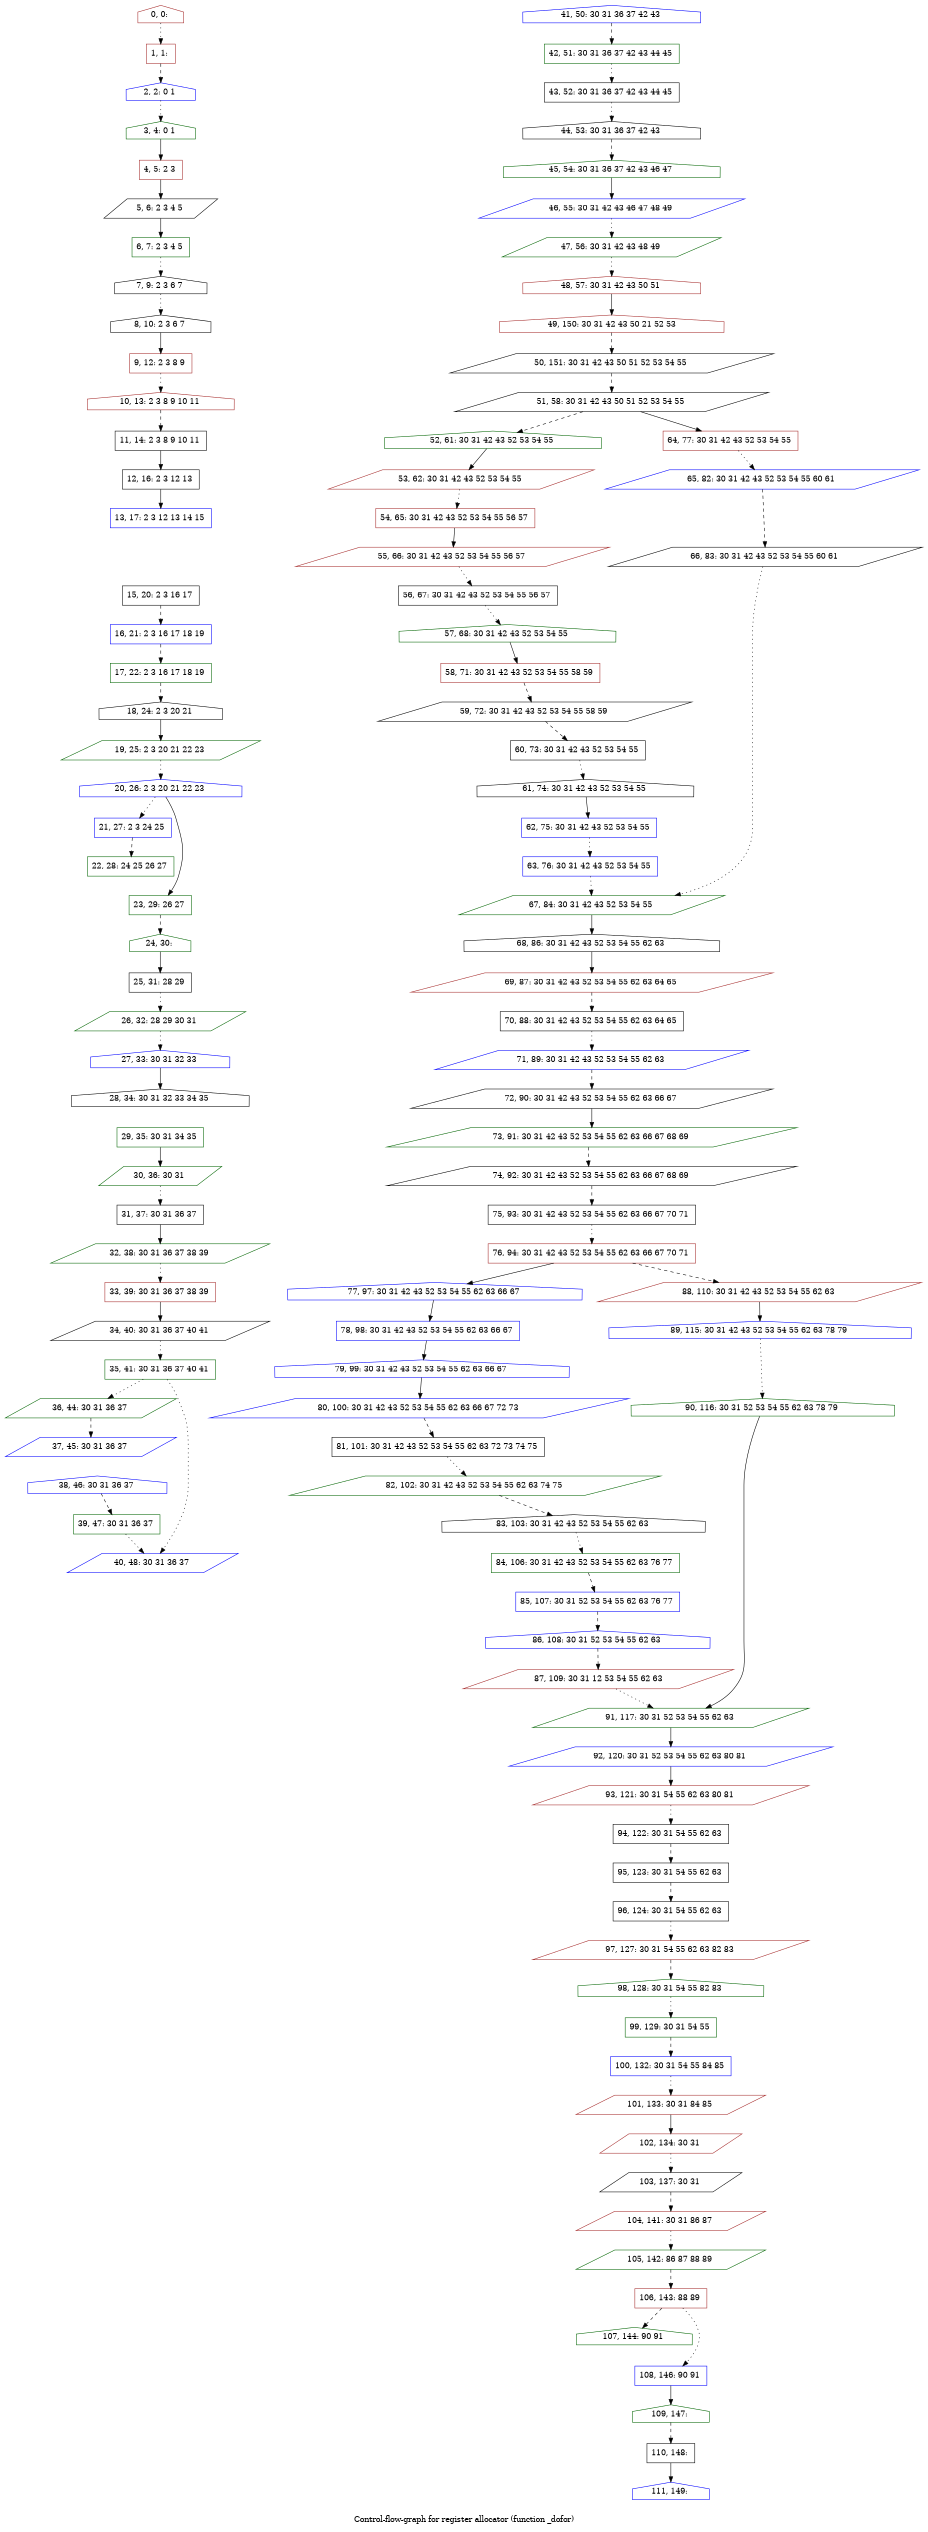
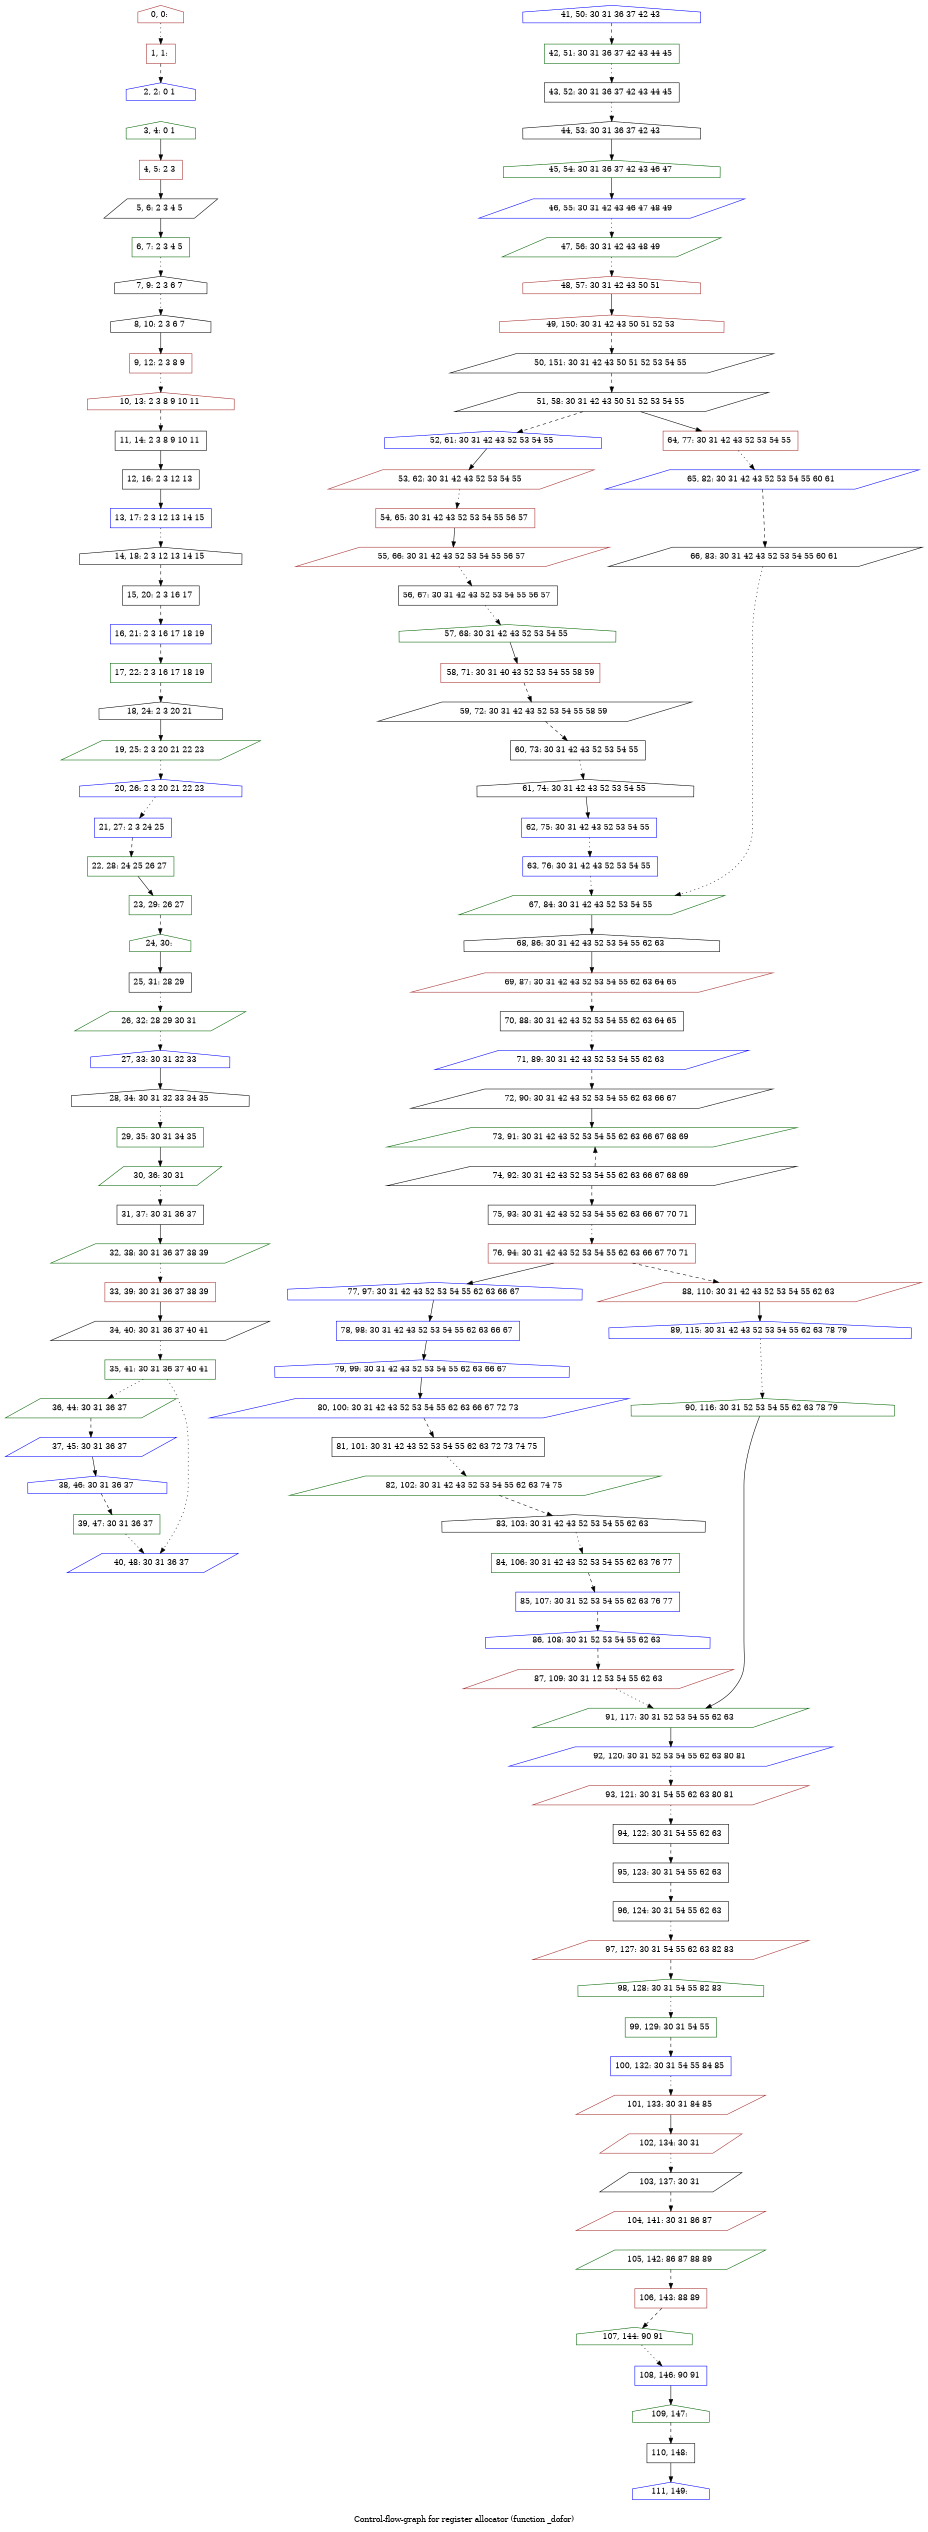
(161, 108) -> none
(612, 147) -> (612, 147)
(612, 325) -> (612, 325)
(493, 441) -> (493, 441)
none -> (161, 557)
(520, 673) -> (520, 673)
(182, 843) -> (144, 884)
none -> (160, 1114)
(588, 1154) -> (595, 1159)
none -> (94, 1464)
(671, 1773) -> (671, 1773)
(671, 2238) -> none
(699, 2334) -> (650, 2354)
